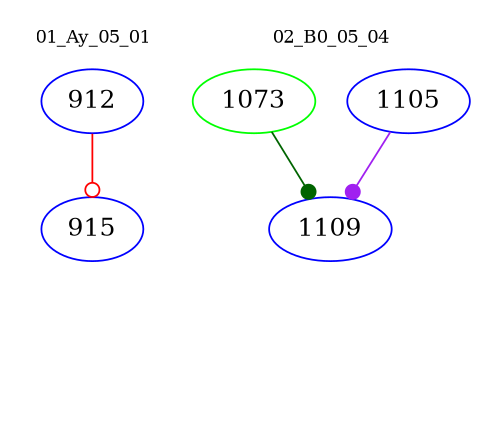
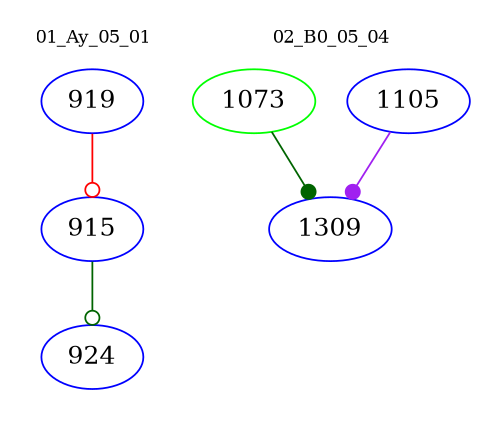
(92, 101) -> (92, 101)
(330, 229) -> (330, 229)
none -> (92, 357)
